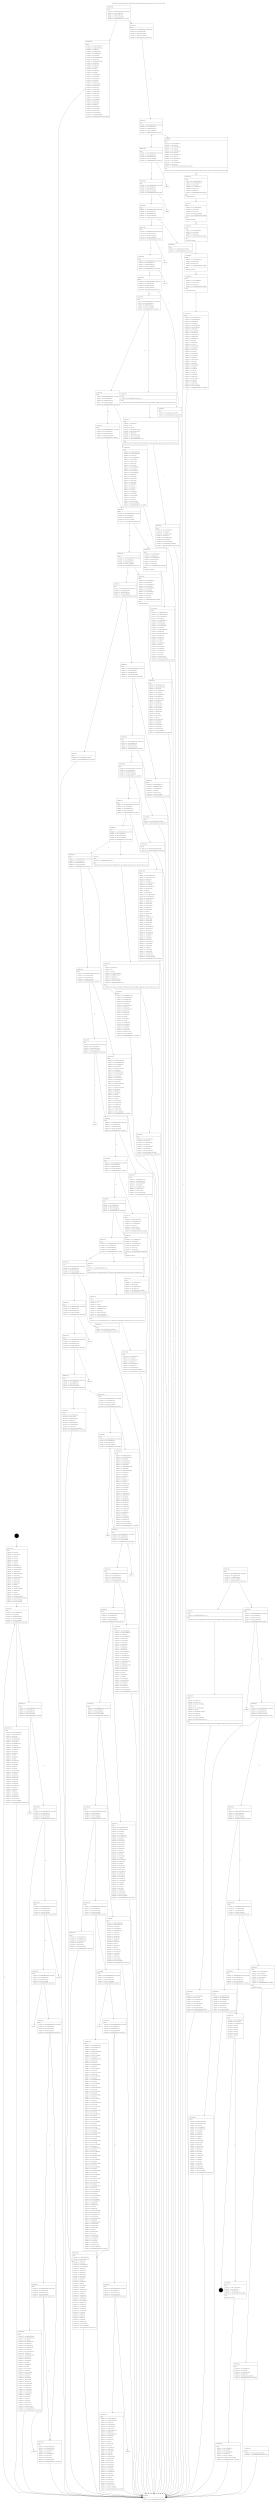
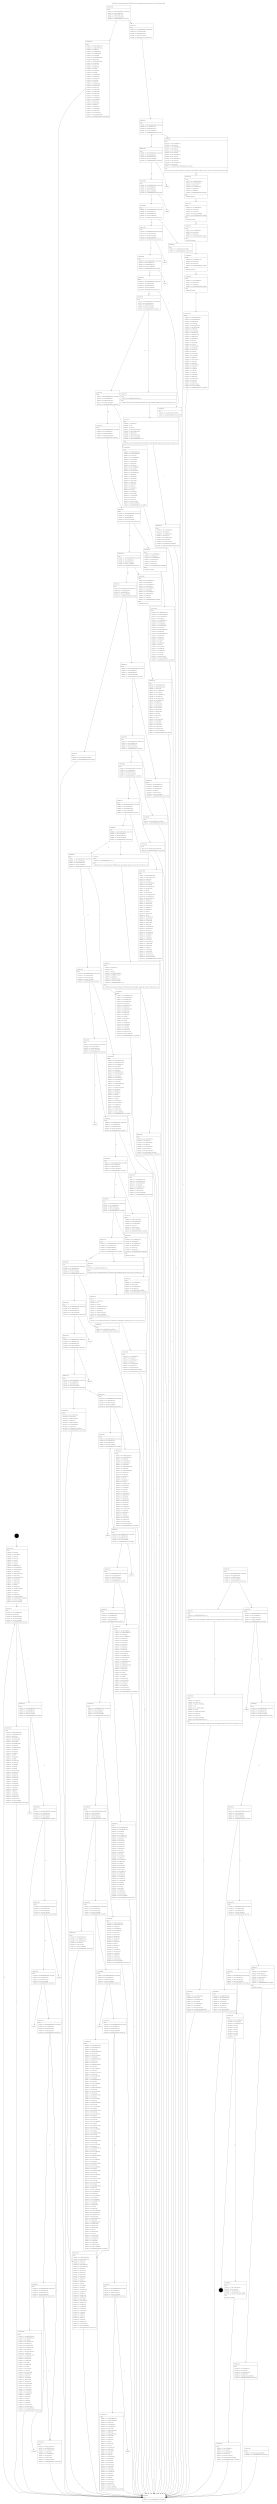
(201, 2145) -> none
